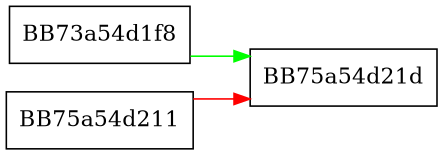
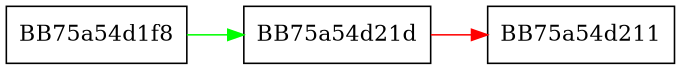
(100, 35) -> (97, 35)
(214, 99) -> (451, 35)
